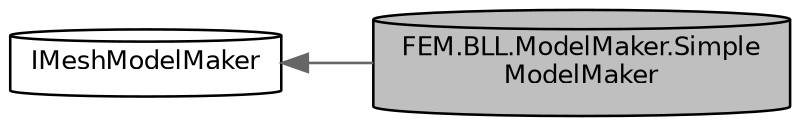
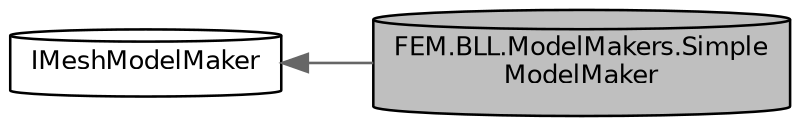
(582, 63) -> (582, 63)
